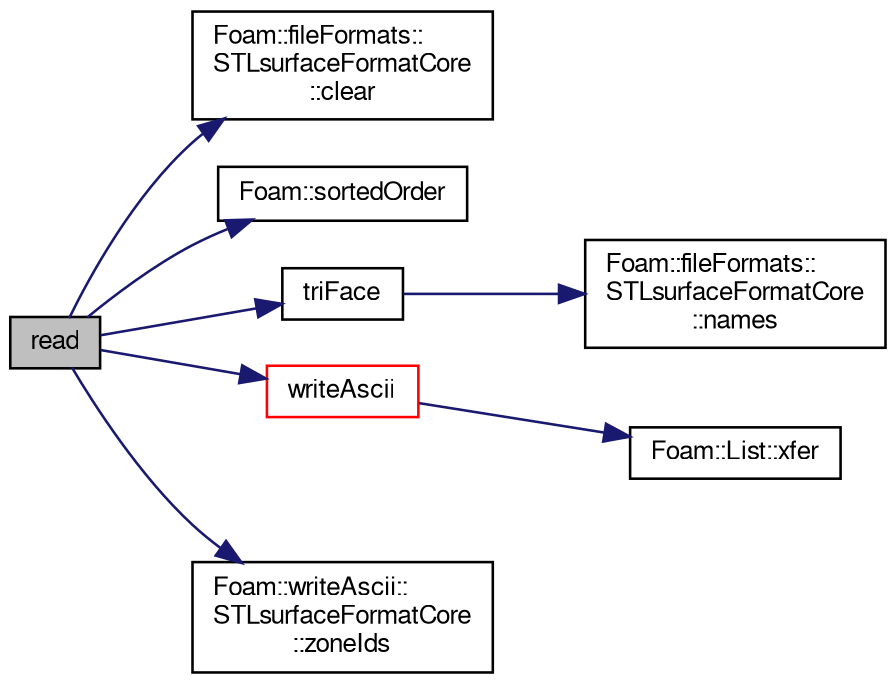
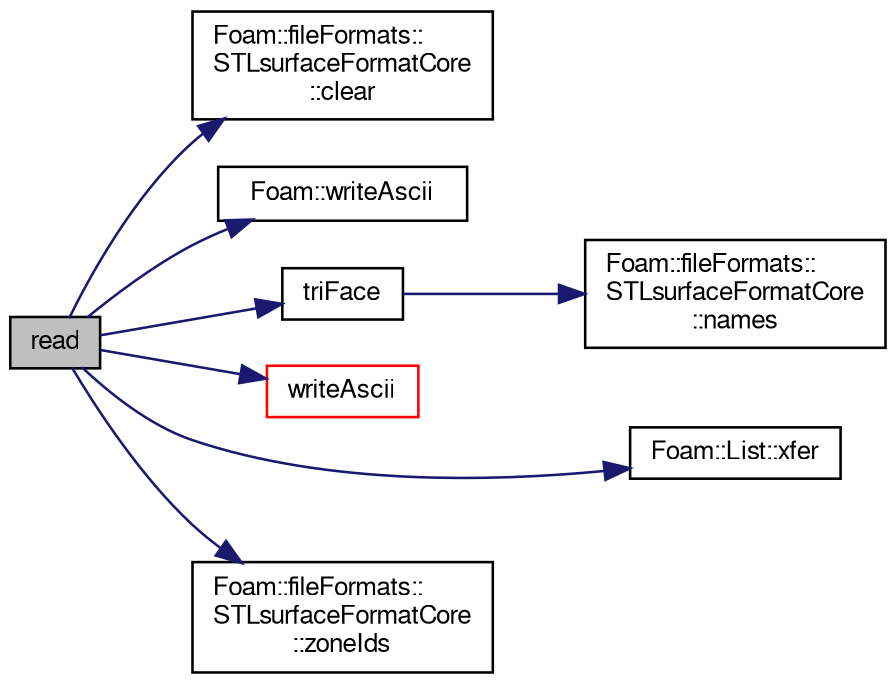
(343, 194) -> (343, 194)
(512, 418) -> (330, 470)
(343, 617) -> (343, 617)
